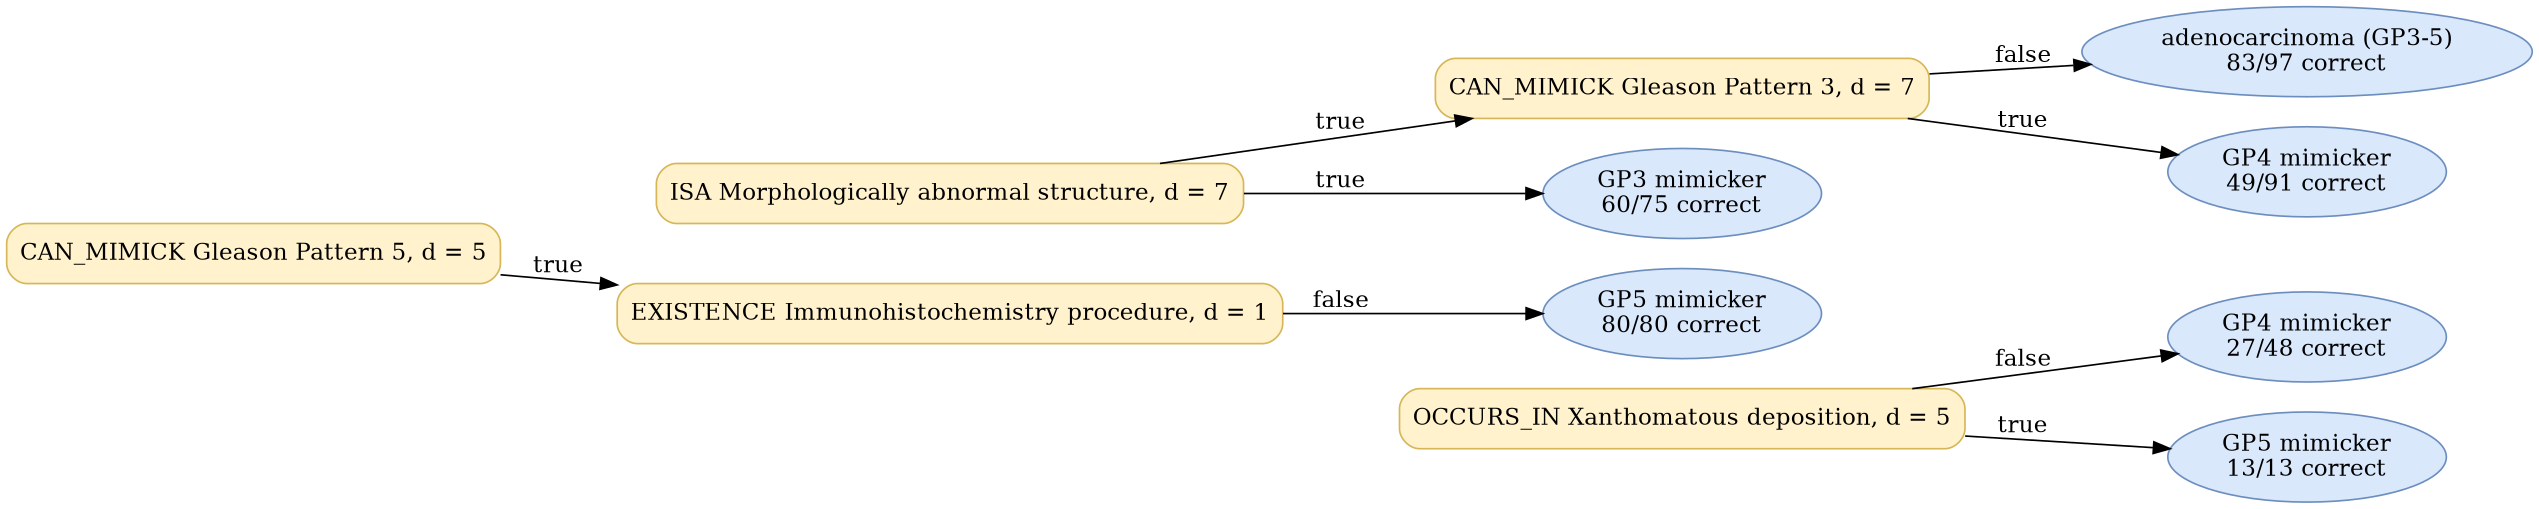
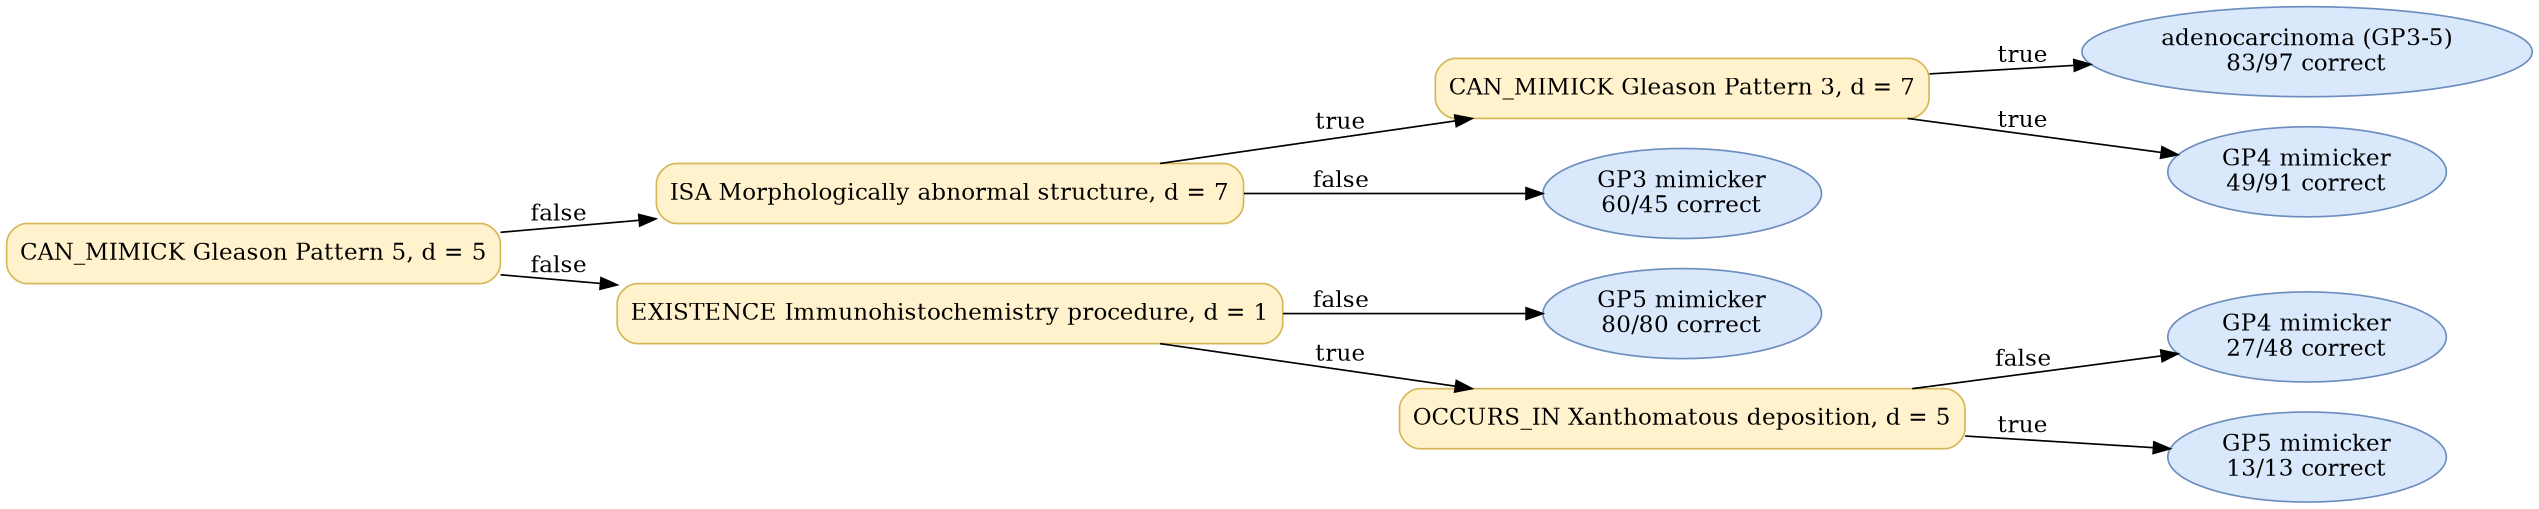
(2023, 56) -> (2023, 56)
(1341, 181) -> (1341, 181)
(1682, 205) -> (1682, 205)
none -> (570, 226)
(559, 266) -> (559, 266)
none -> (1308, 365)
